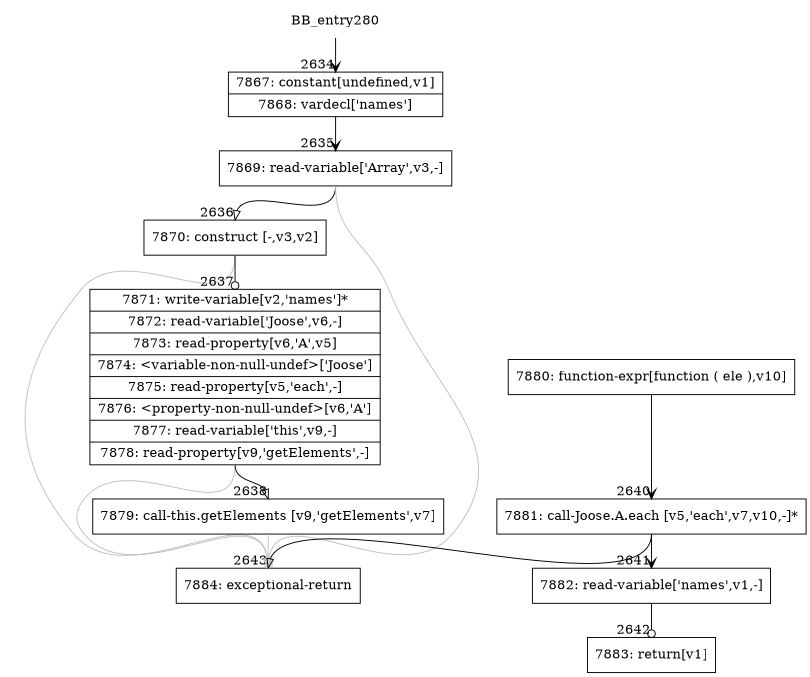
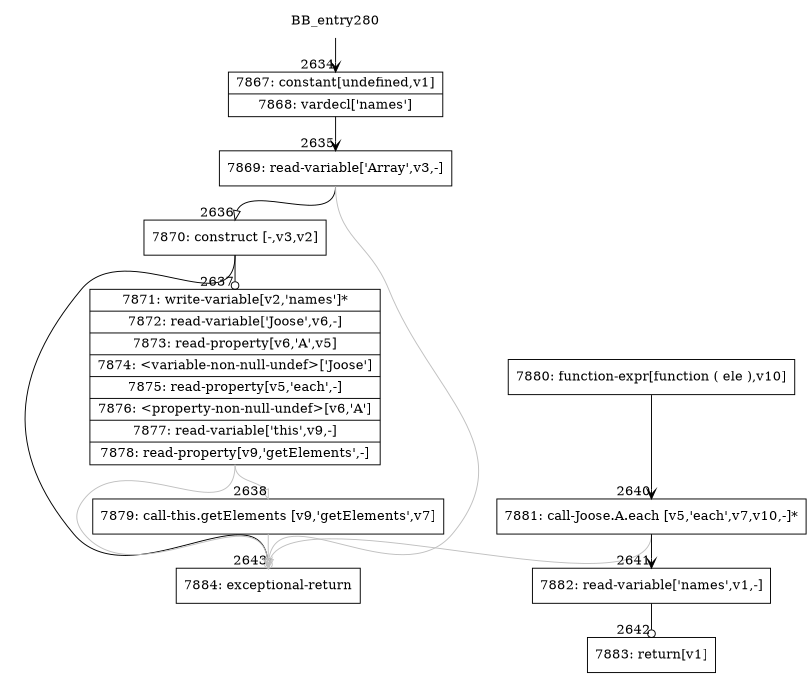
(26, 429) -> (26, 429)
(247, 480) -> (247, 480)
(464, 552) -> (464, 552)
